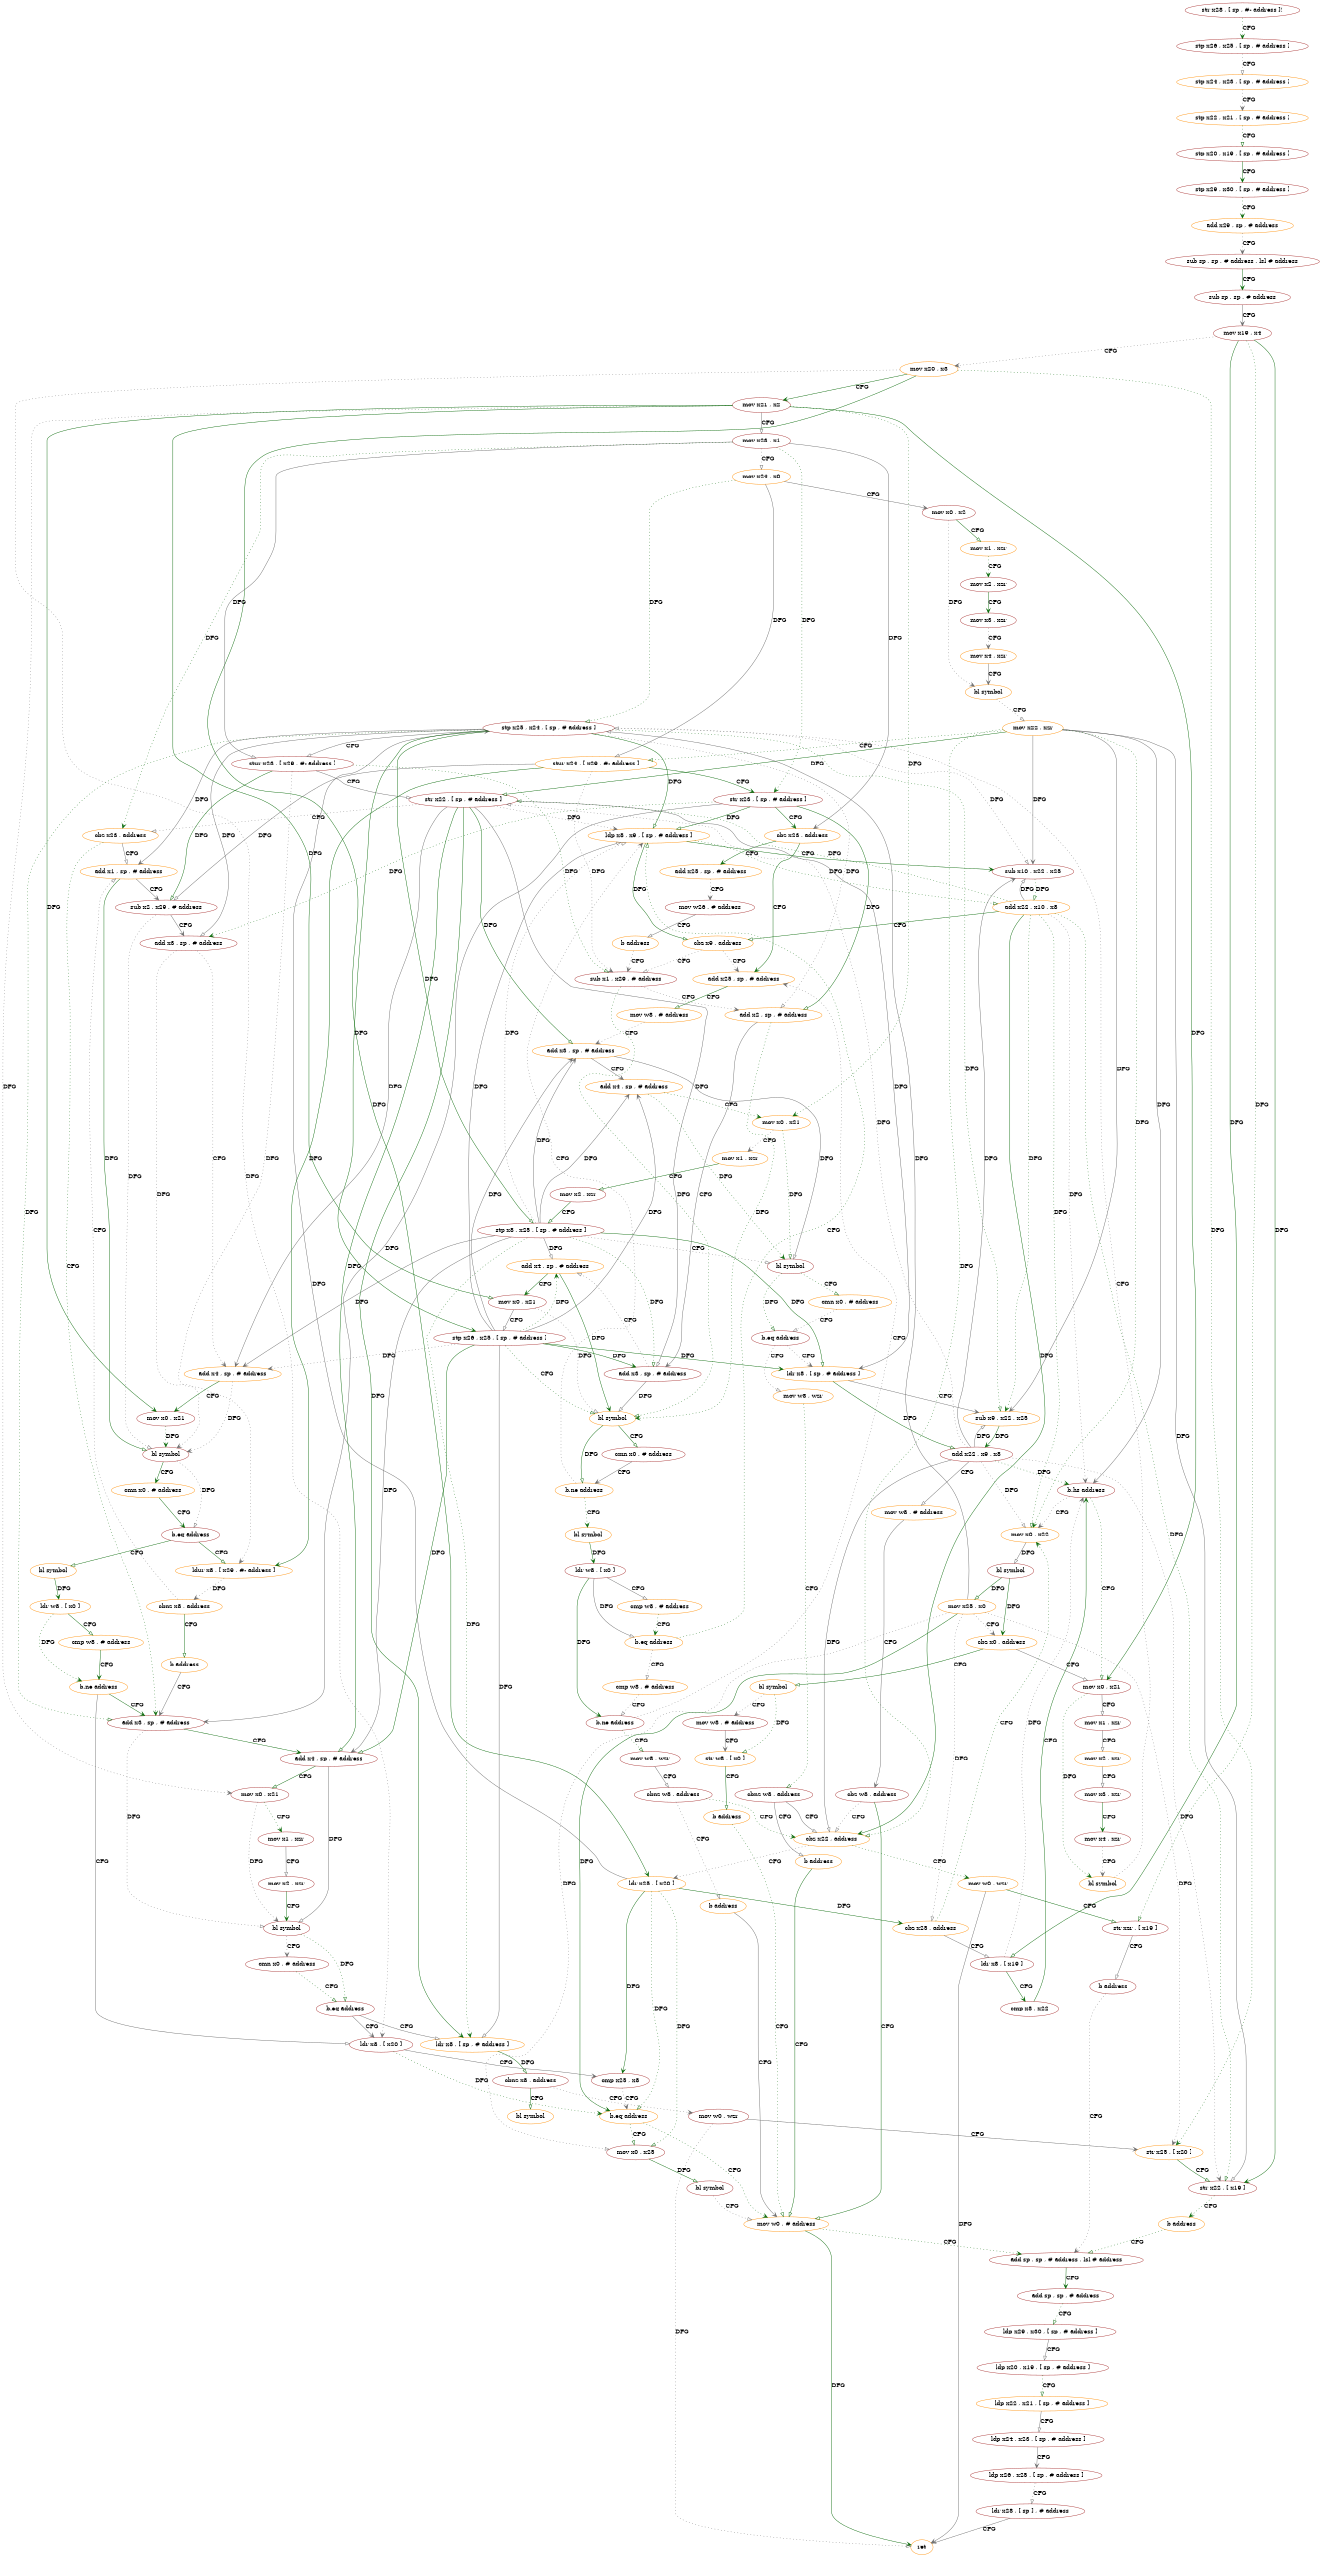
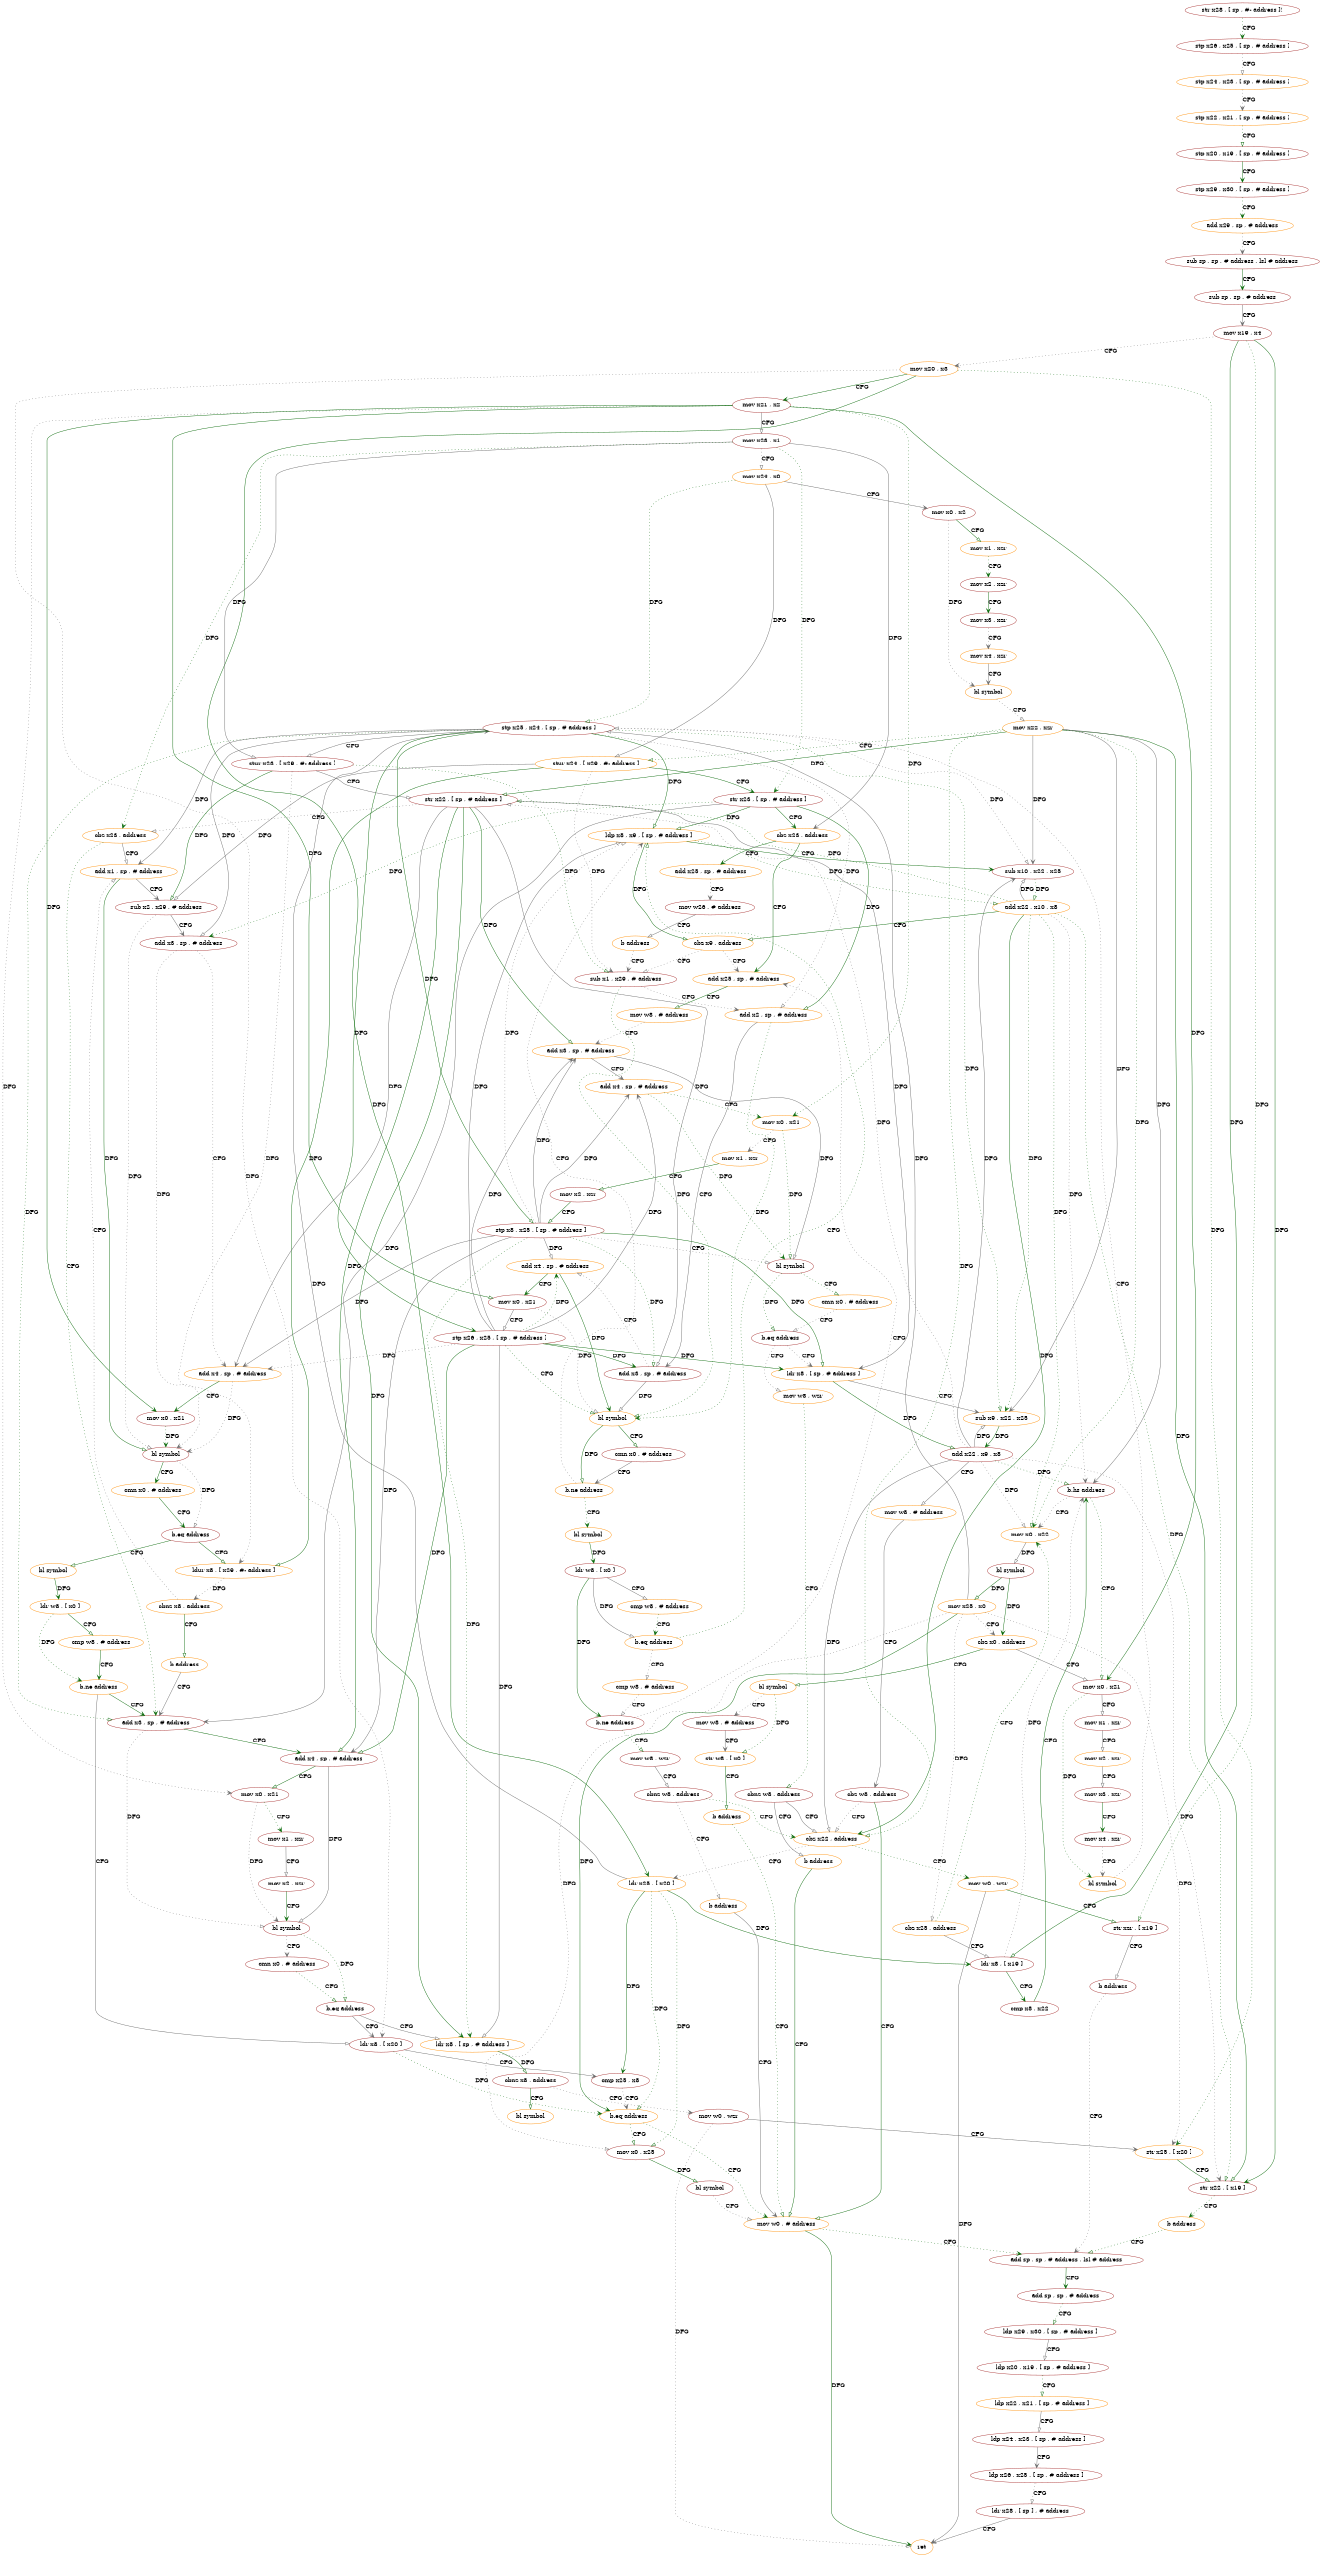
(553, 817) -> none
(320, 1101) -> (320, 1101)
(1176, 1417) -> (1176, 1417)
(1030, 1472) -> (1030, 1472)
(789, 1905) -> (810, 1948)
